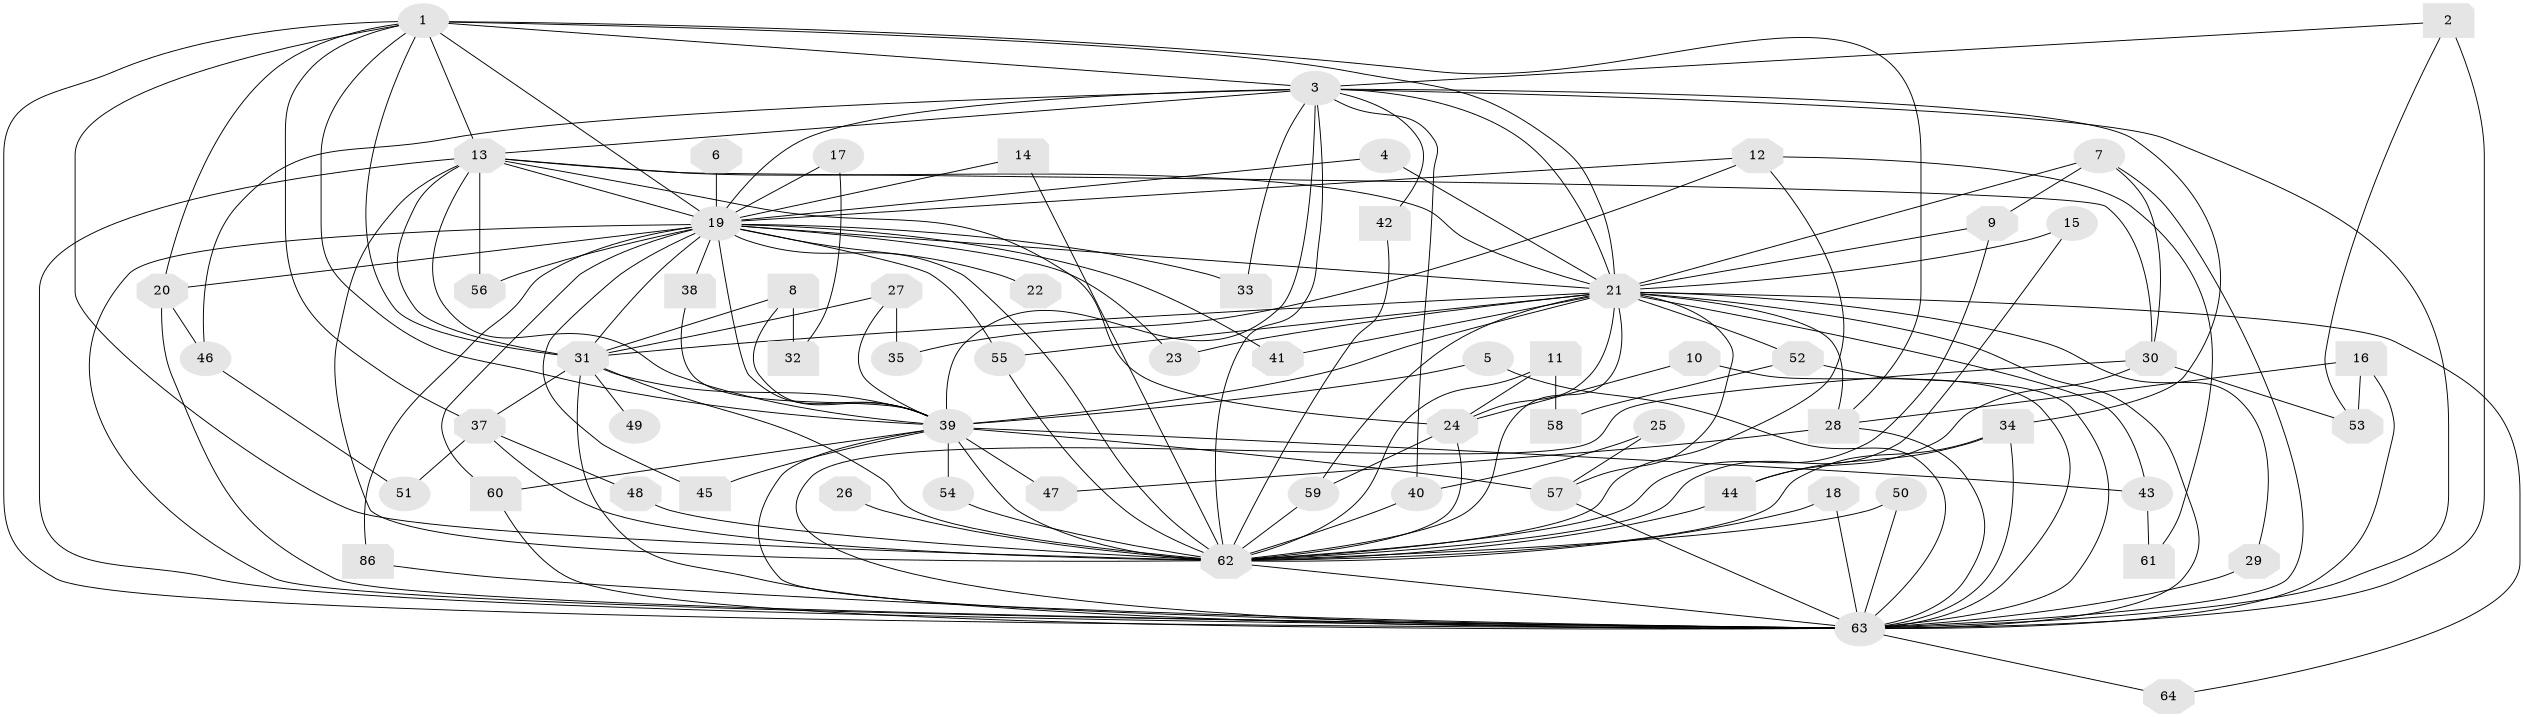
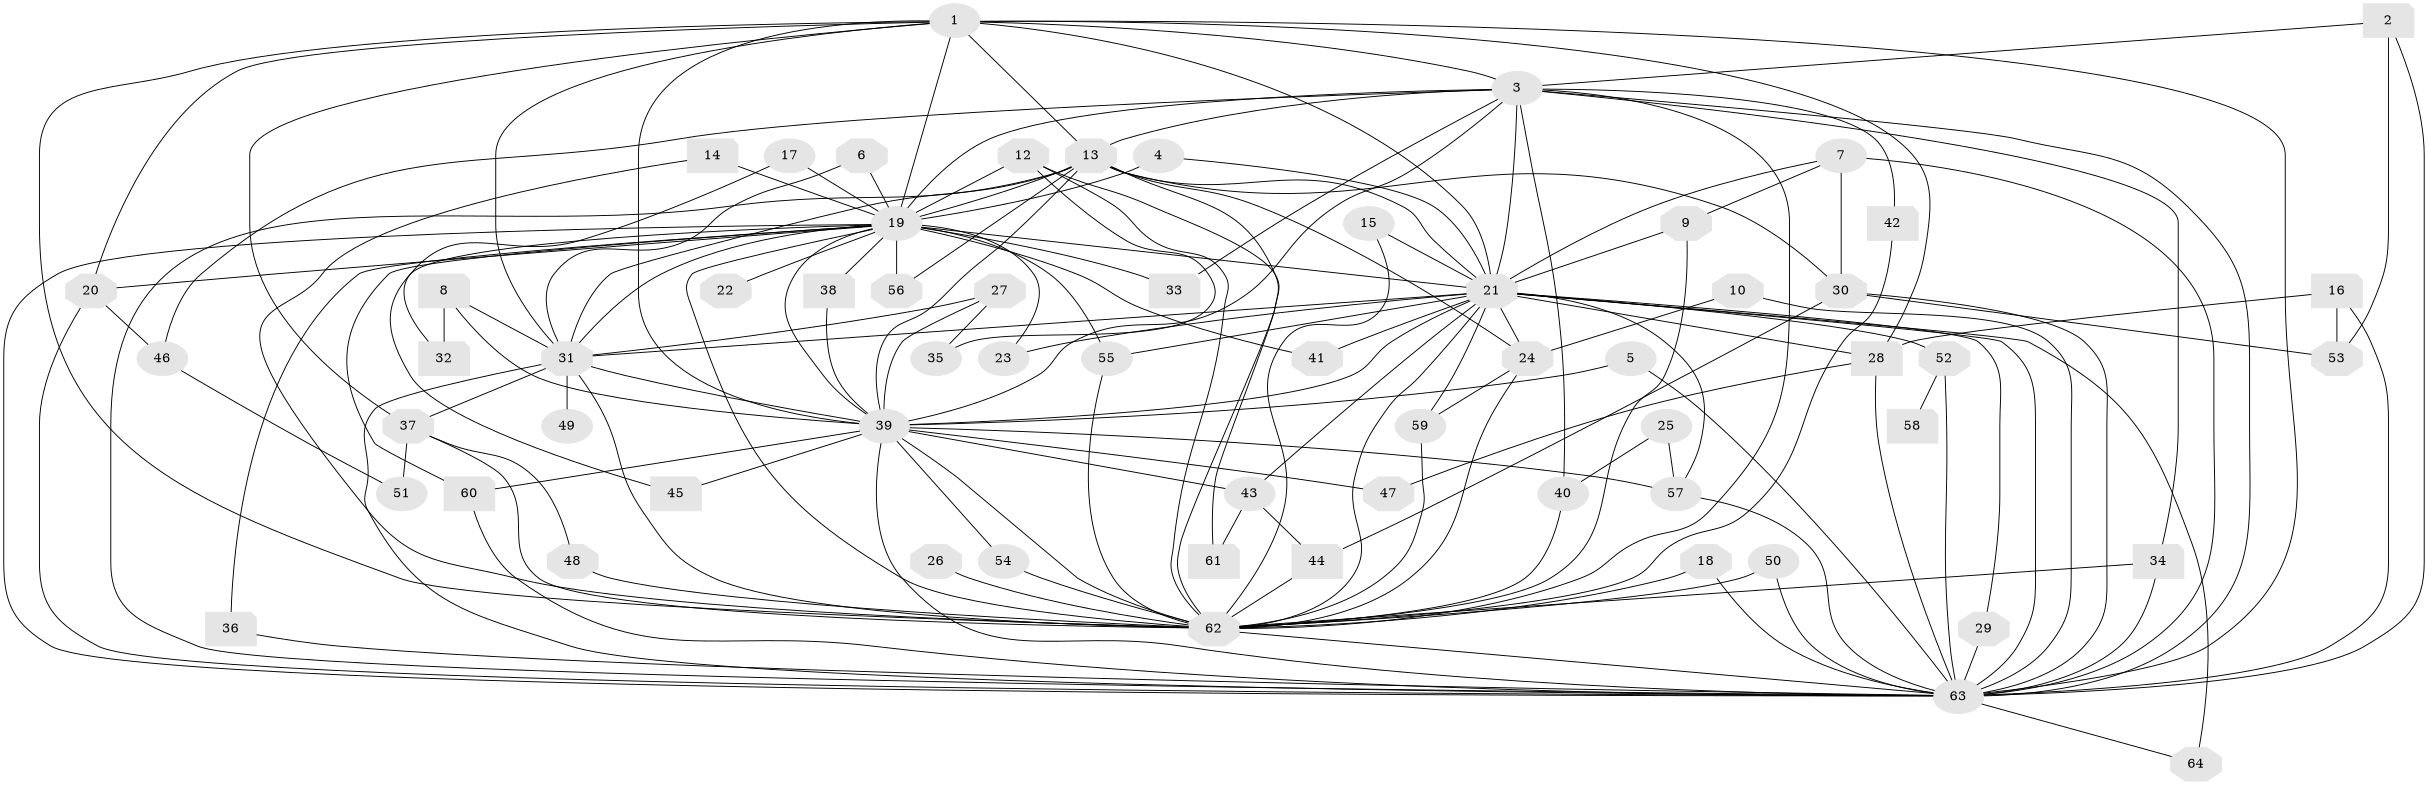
none -> (658, 249)
(1556, 359) -> none
(1869, 460) -> (1285, 529)
(368, 561) -> (231, 629)
